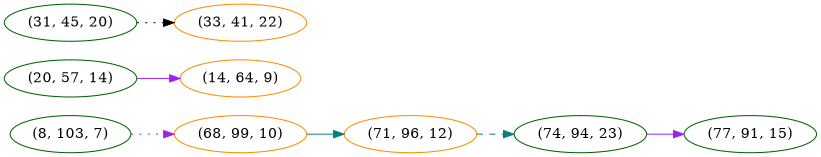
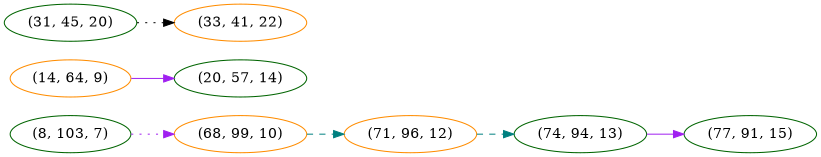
(153, 78) -> (147, 78)
(320, 134) -> (320, 134)
(580, 134) -> (580, 134)
